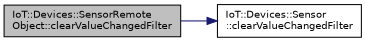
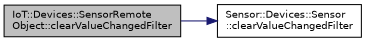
(289, 21) -> (289, 21)
